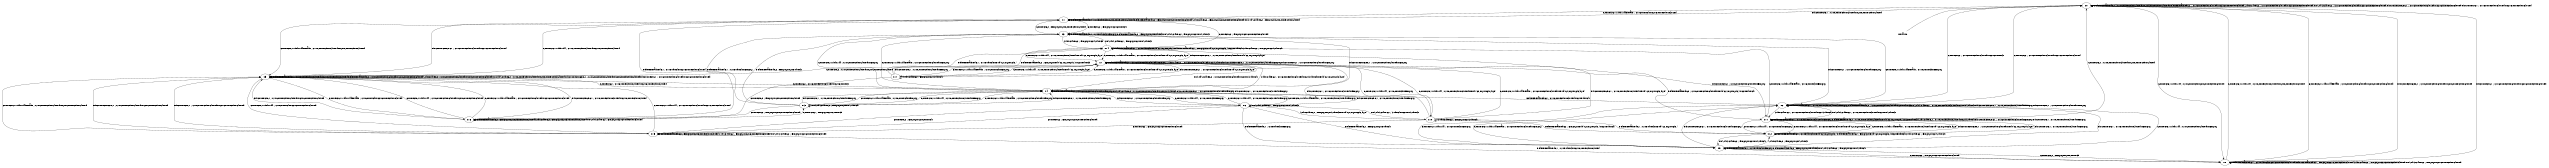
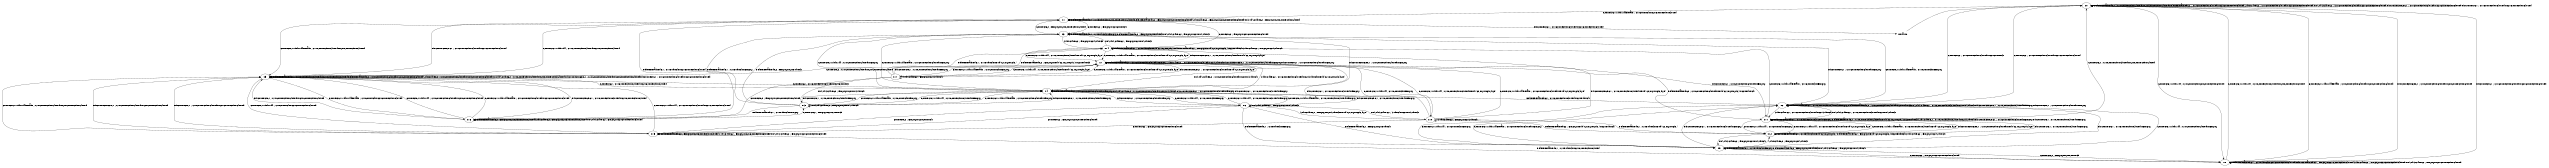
(1574, 15) -> (1482, 27)
none -> (843, 82)
(776, 113) -> (776, 113)
